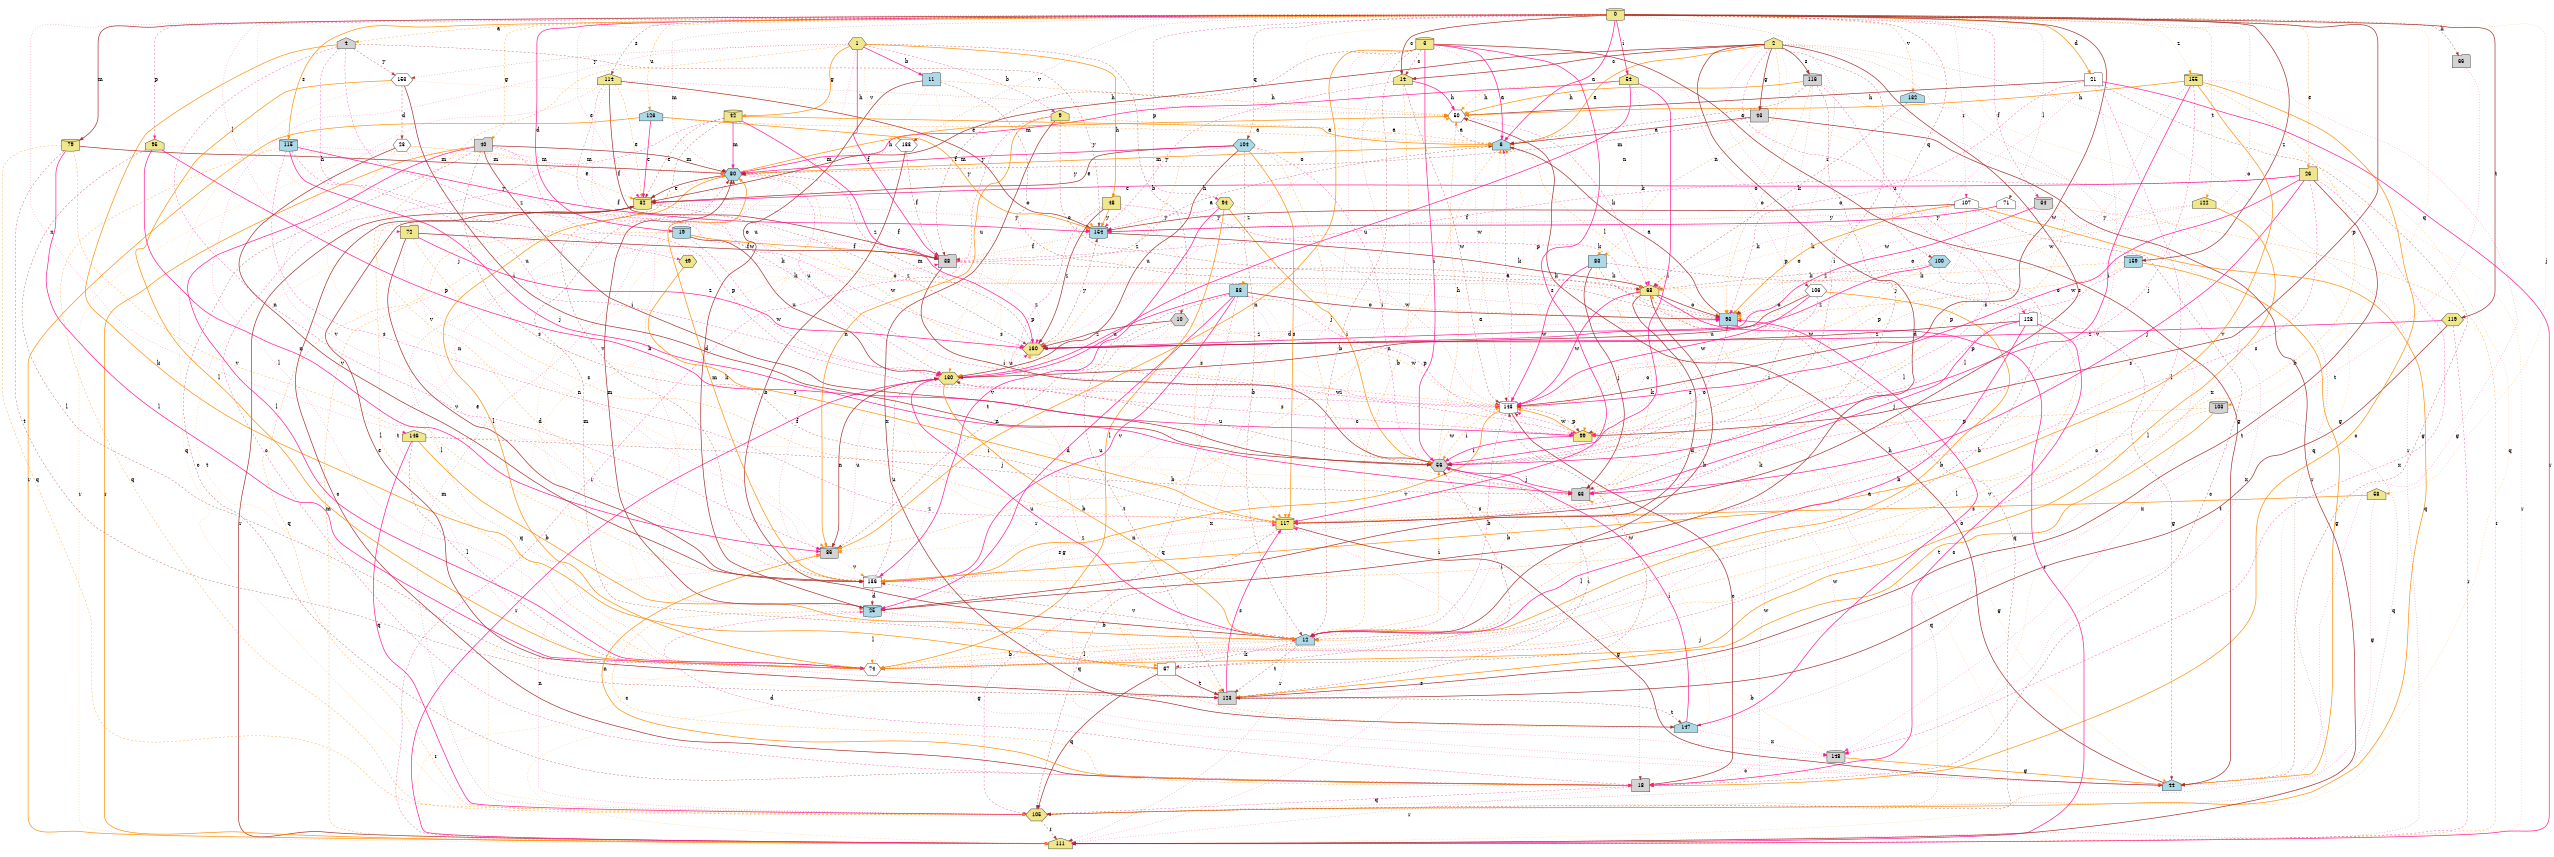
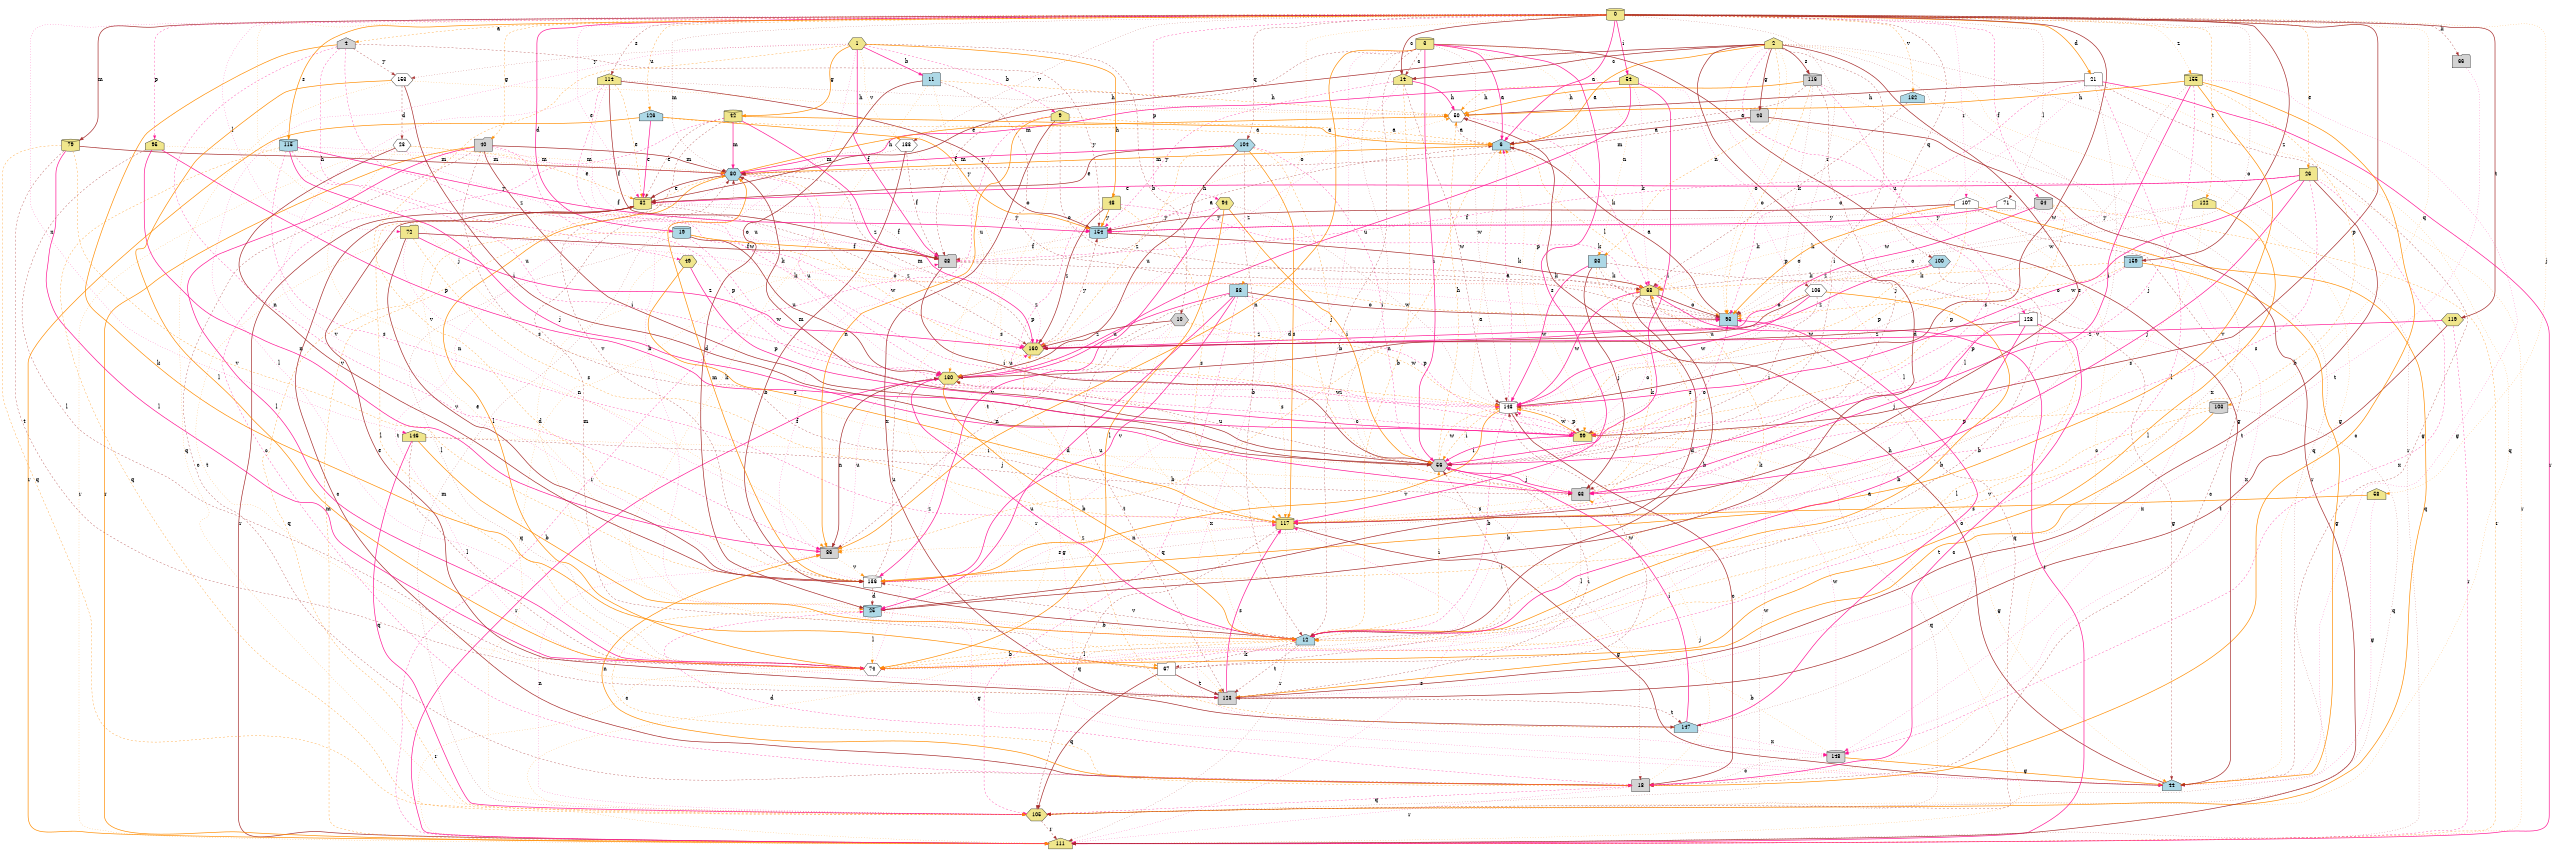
(1073, 173) -> none
none -> (1108, 405)
(615, 464) -> (1104, 410)
